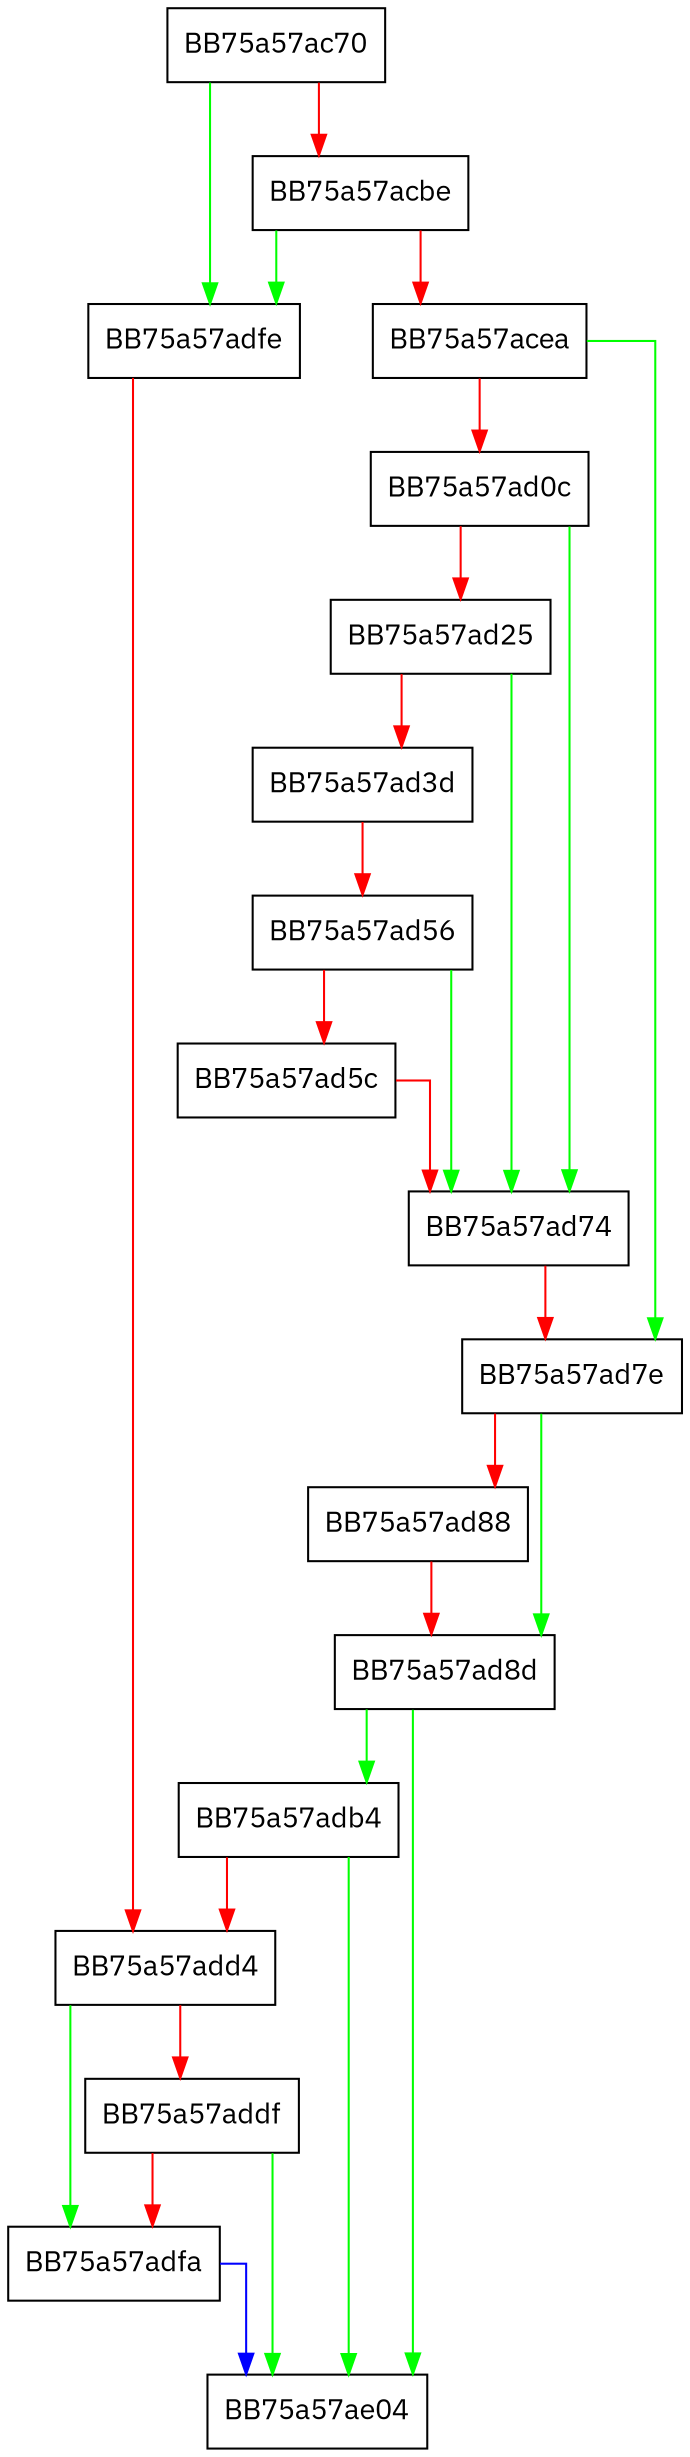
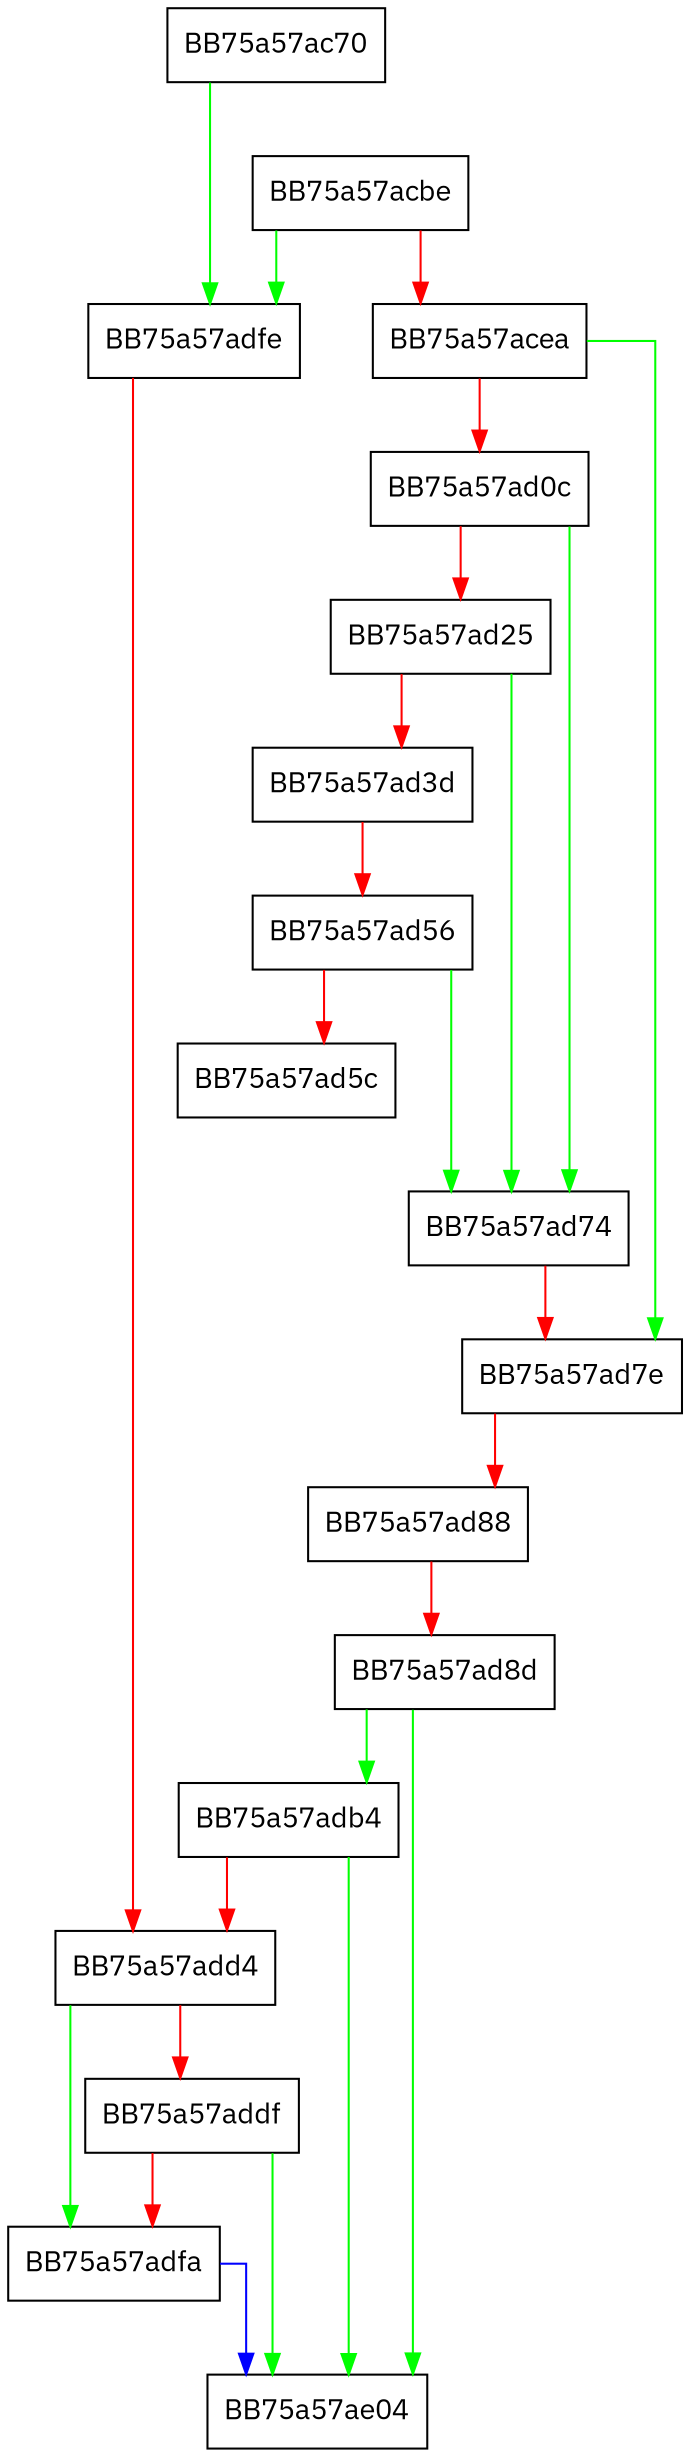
(319, 109) -> none
(430, 1109) -> none
(541, 1514) -> none
